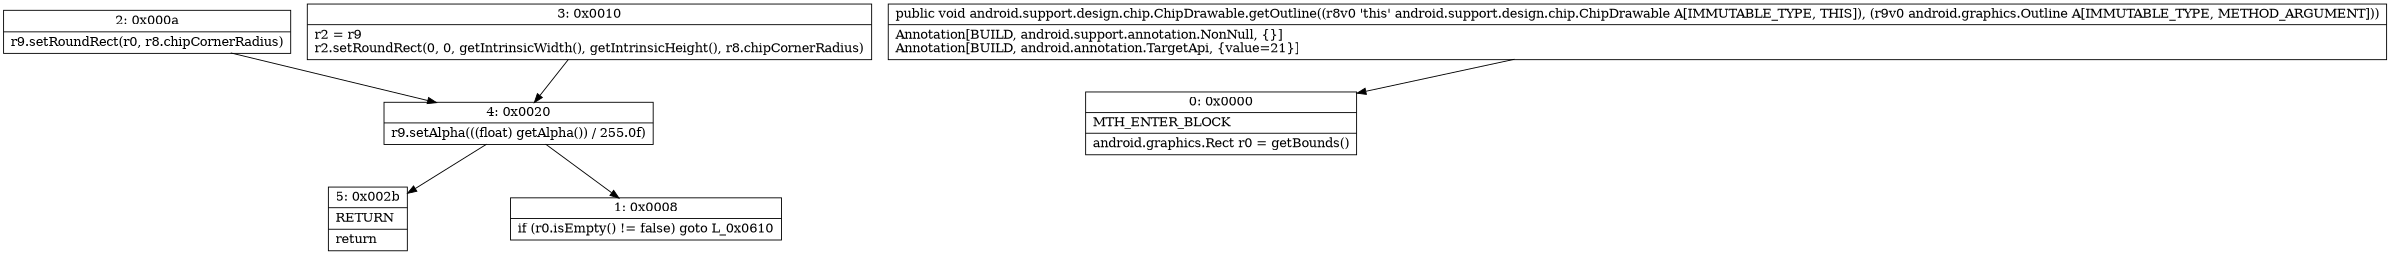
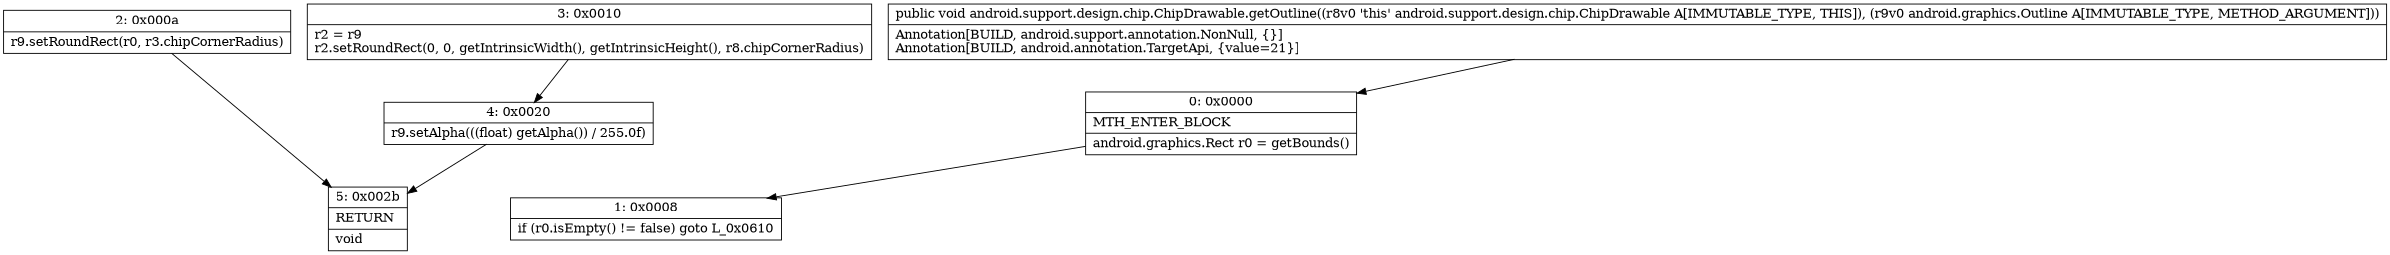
(147, 42) -> (147, 42)
(329, 77) -> (248, 117)
(579, 168) -> (931, 172)
(356, 240) -> (349, 240)
